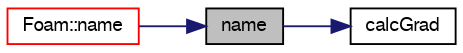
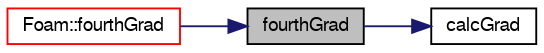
(73, 26) -> (94, 26)
(245, 26) -> (306, 26)
